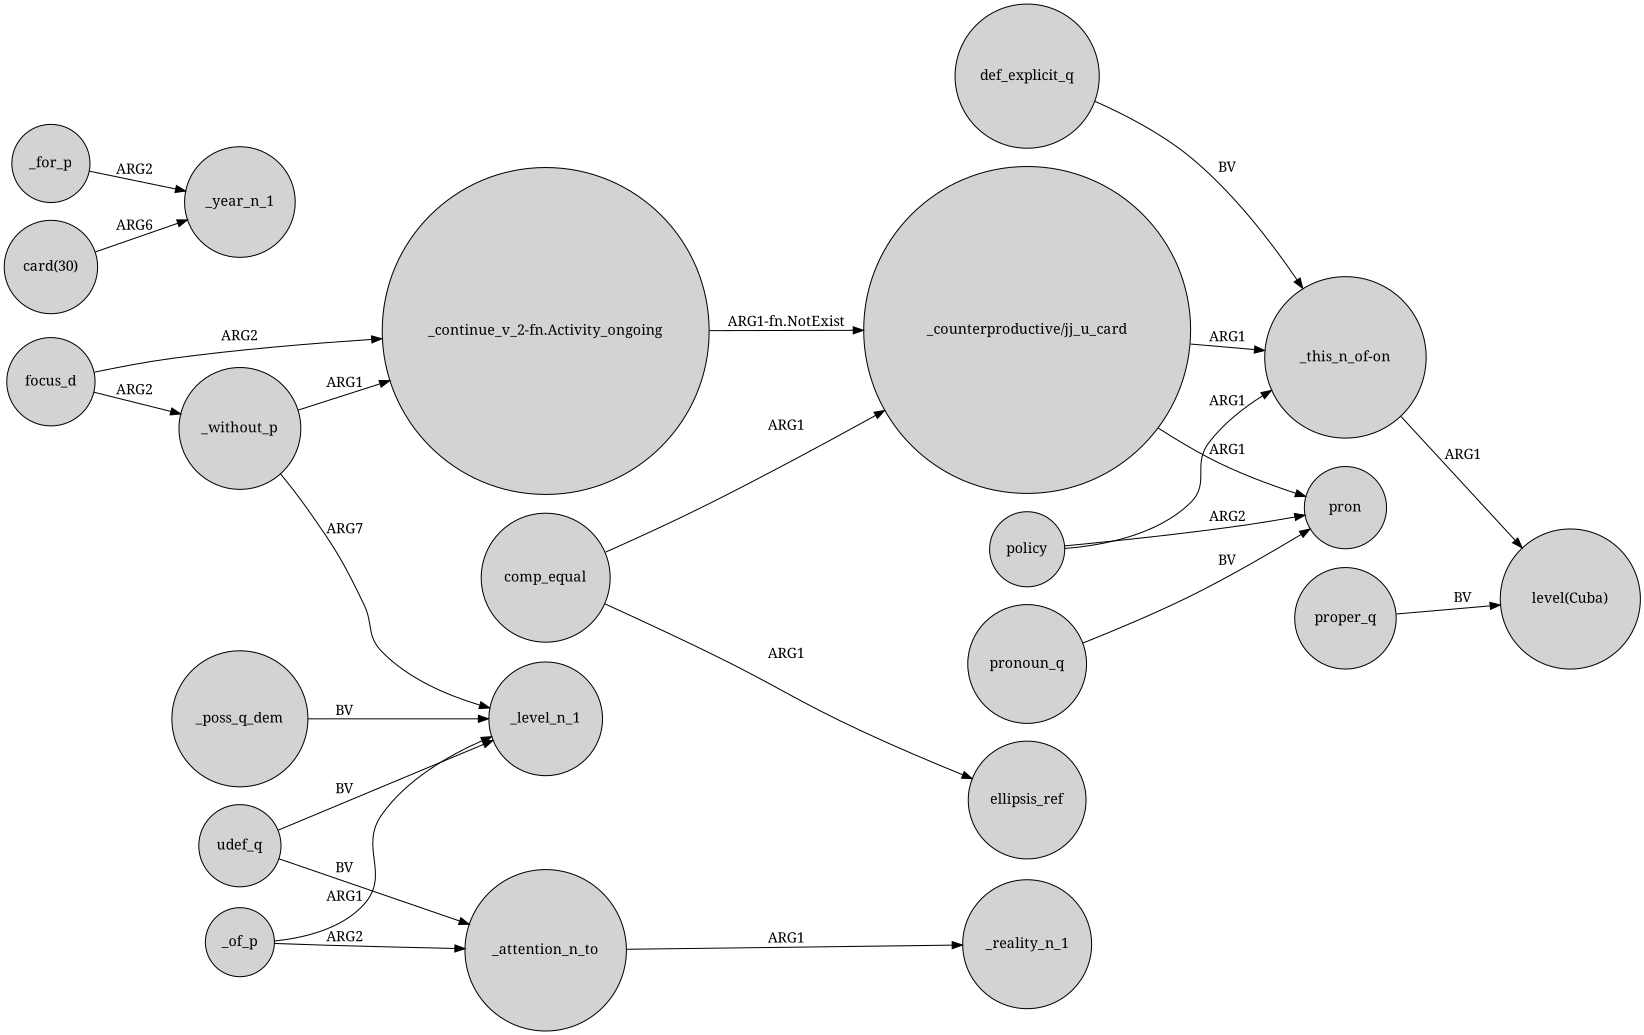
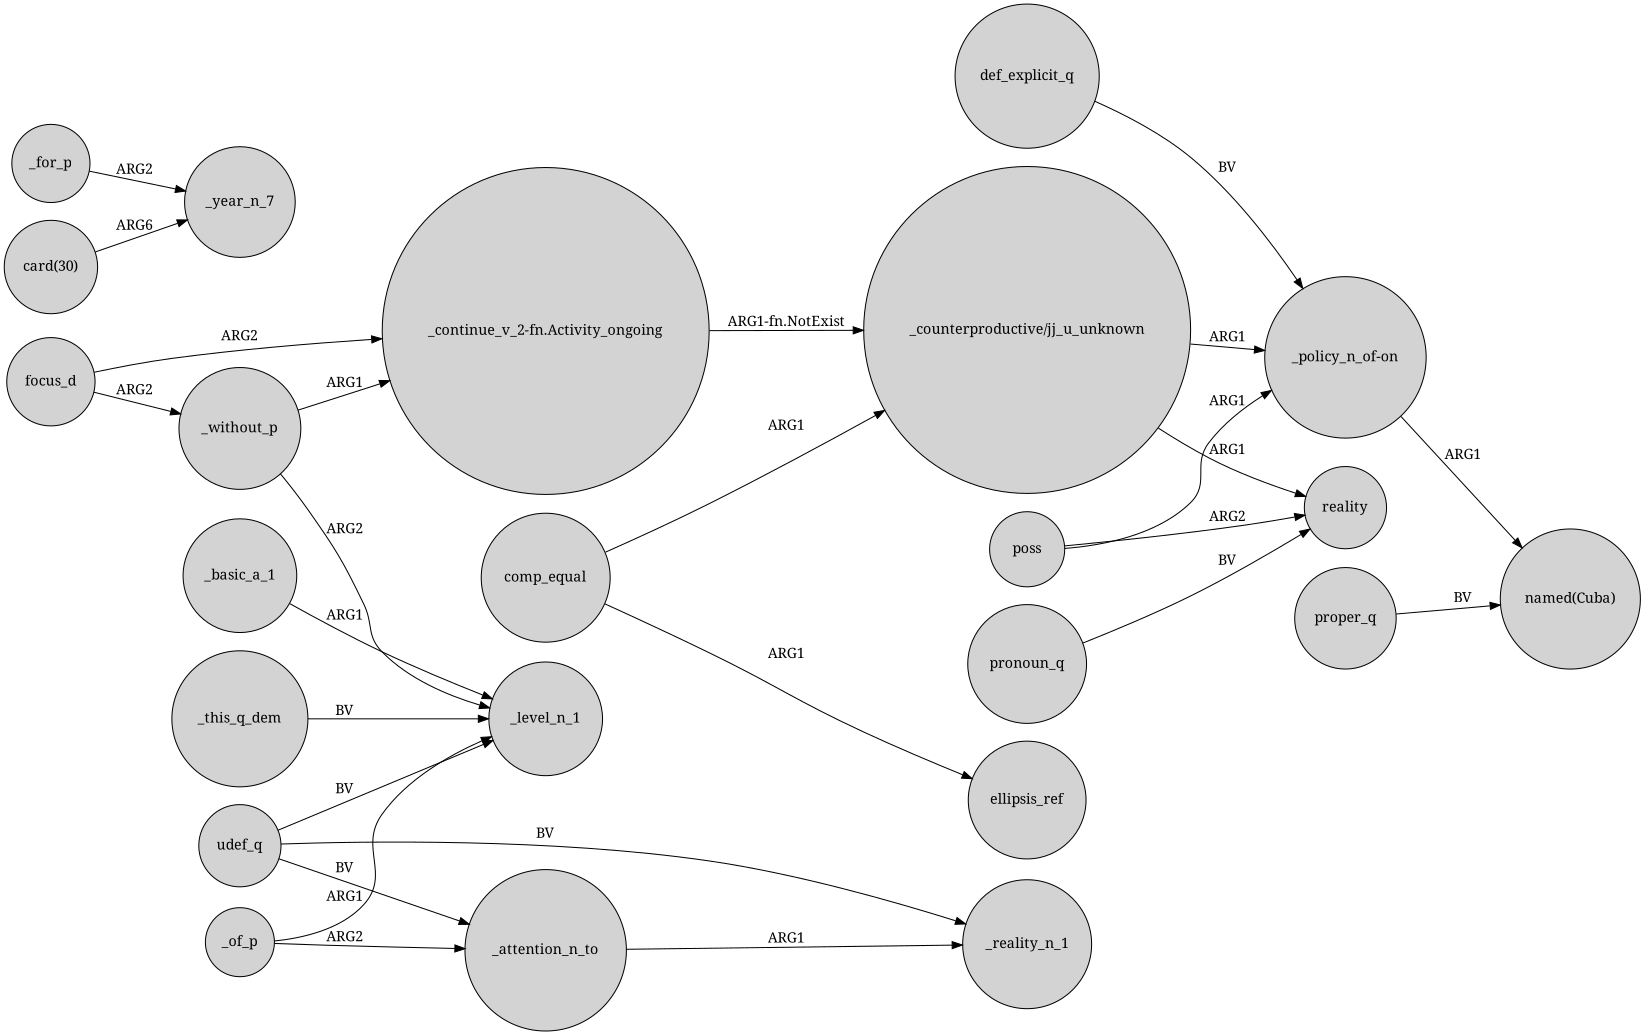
(240, 202) -> (240, 202)
(1027, 330) -> (1027, 330)
(1345, 357) -> (1345, 357)
(1345, 508) -> (1345, 508)
(345, 529) -> (345, 529)
(1027, 549) -> (1027, 549)
none -> (240, 576)
(1570, 599) -> (1570, 599)
(240, 719) -> (240, 719)
none -> (622, 851)
